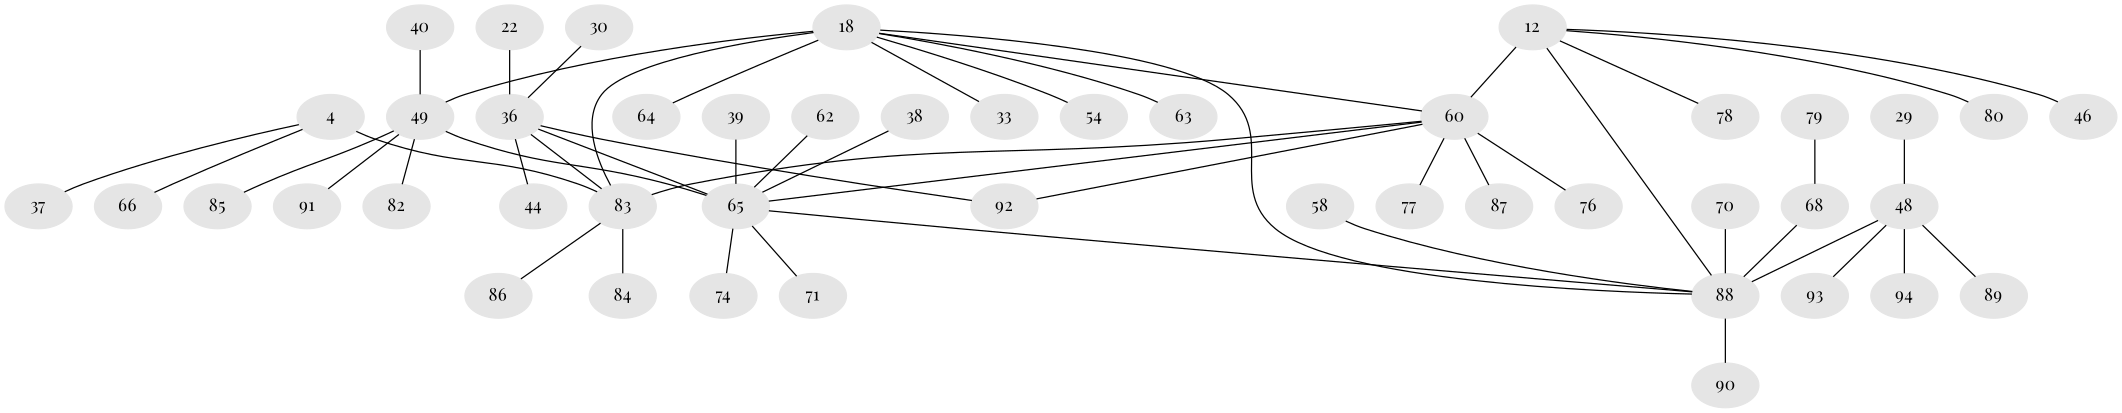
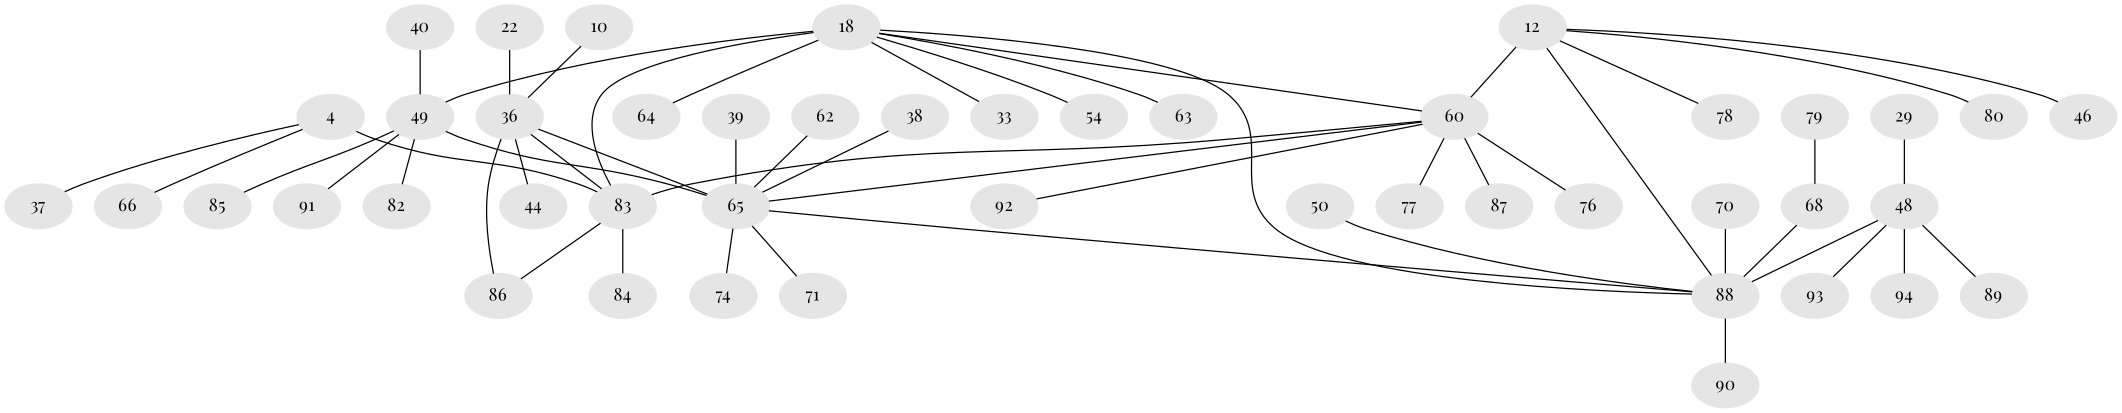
(599, 27) -> (599, 27)
(745, 165) -> (487, 206)
(1320, 206) -> (1320, 206)
